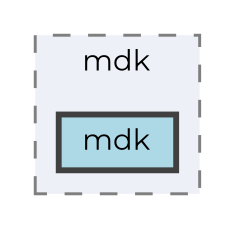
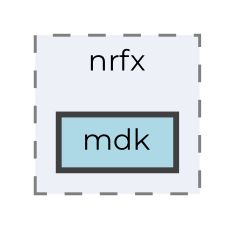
(117, 63) -> (117, 63)
